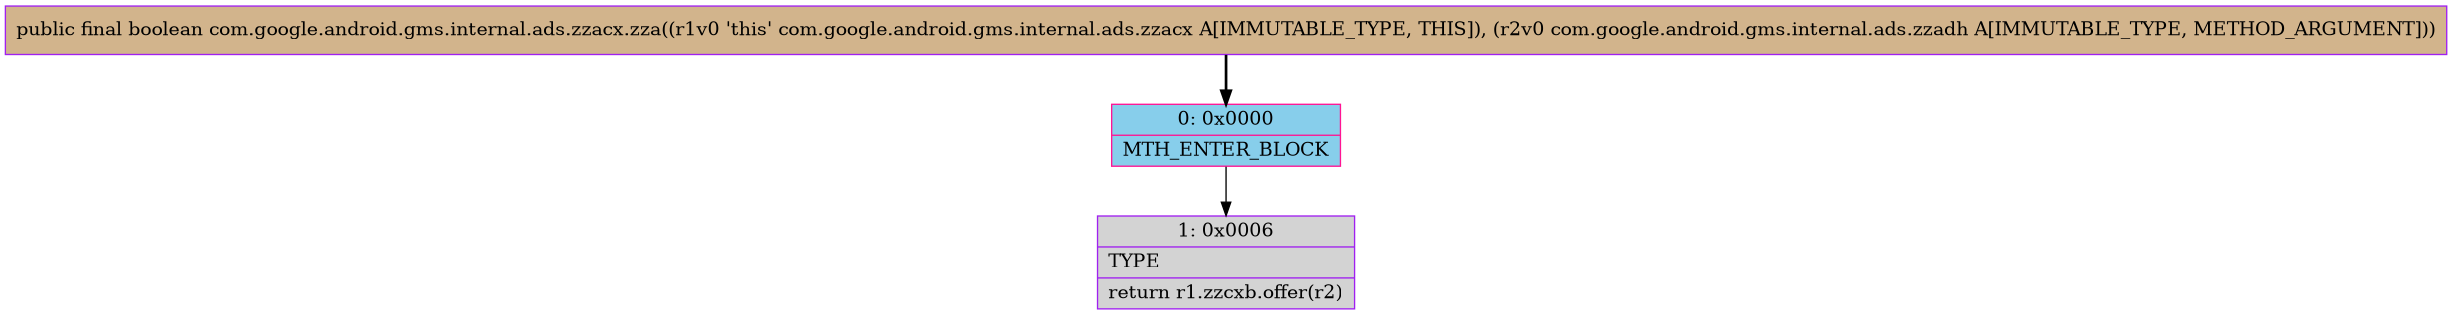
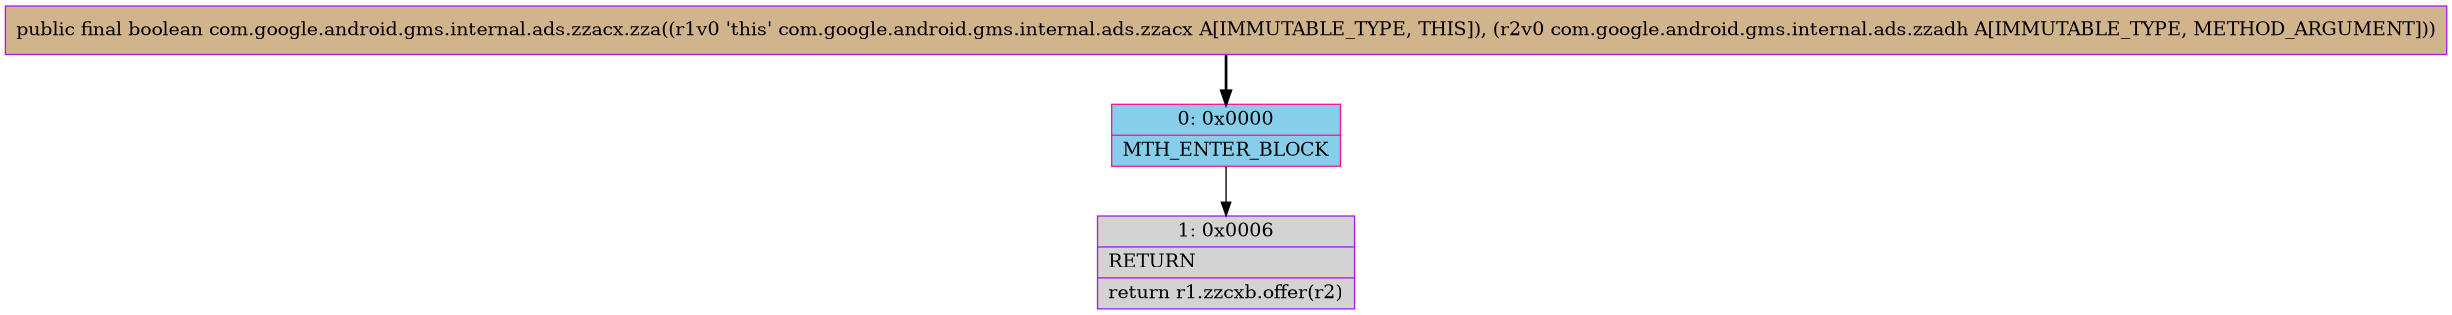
(1135, 262) -> (1152, 262)
